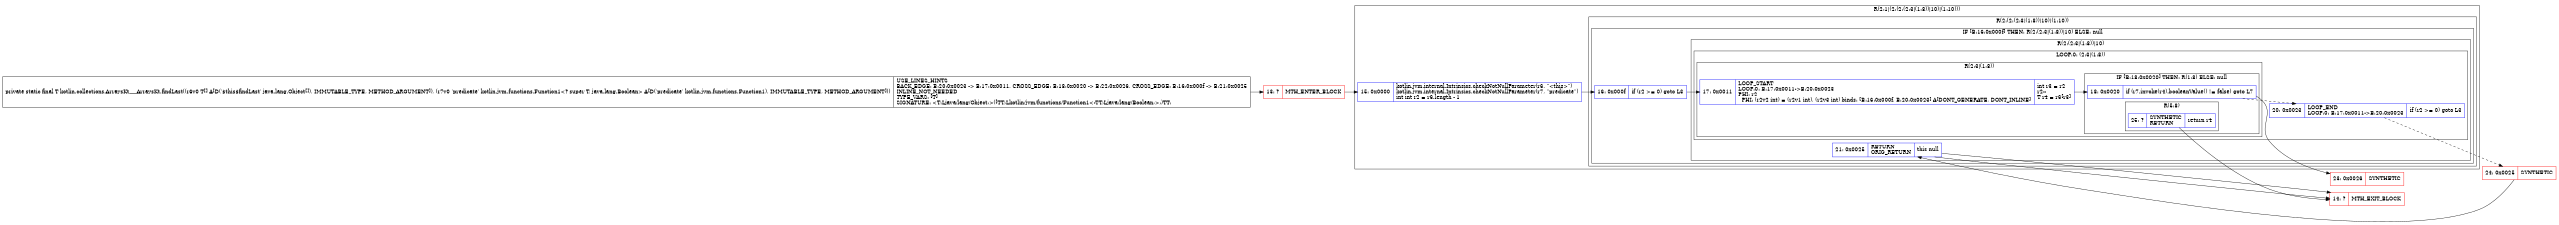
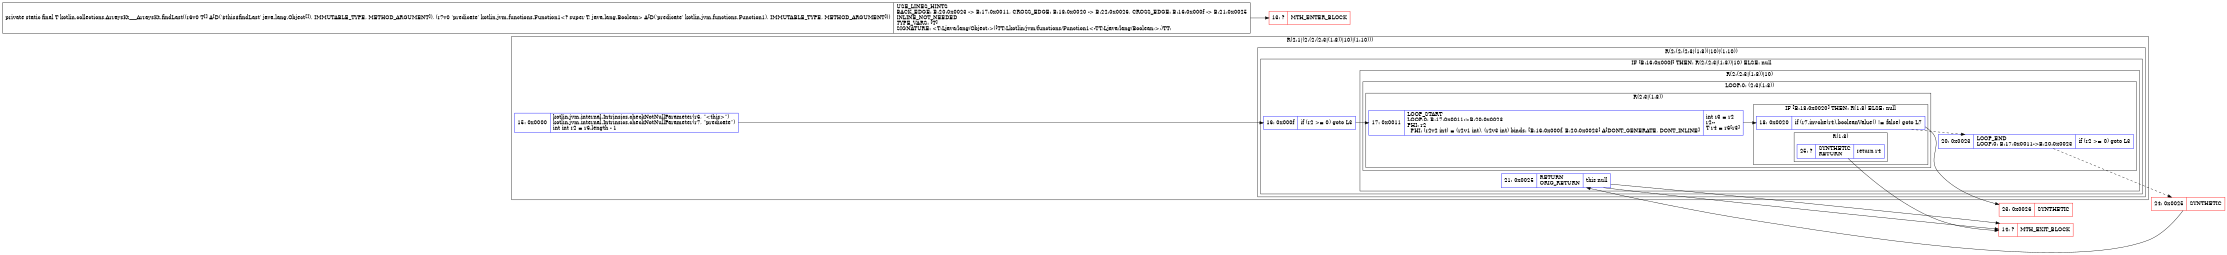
(1349, 92) -> none
(2172, 106) -> (1841, 137)
